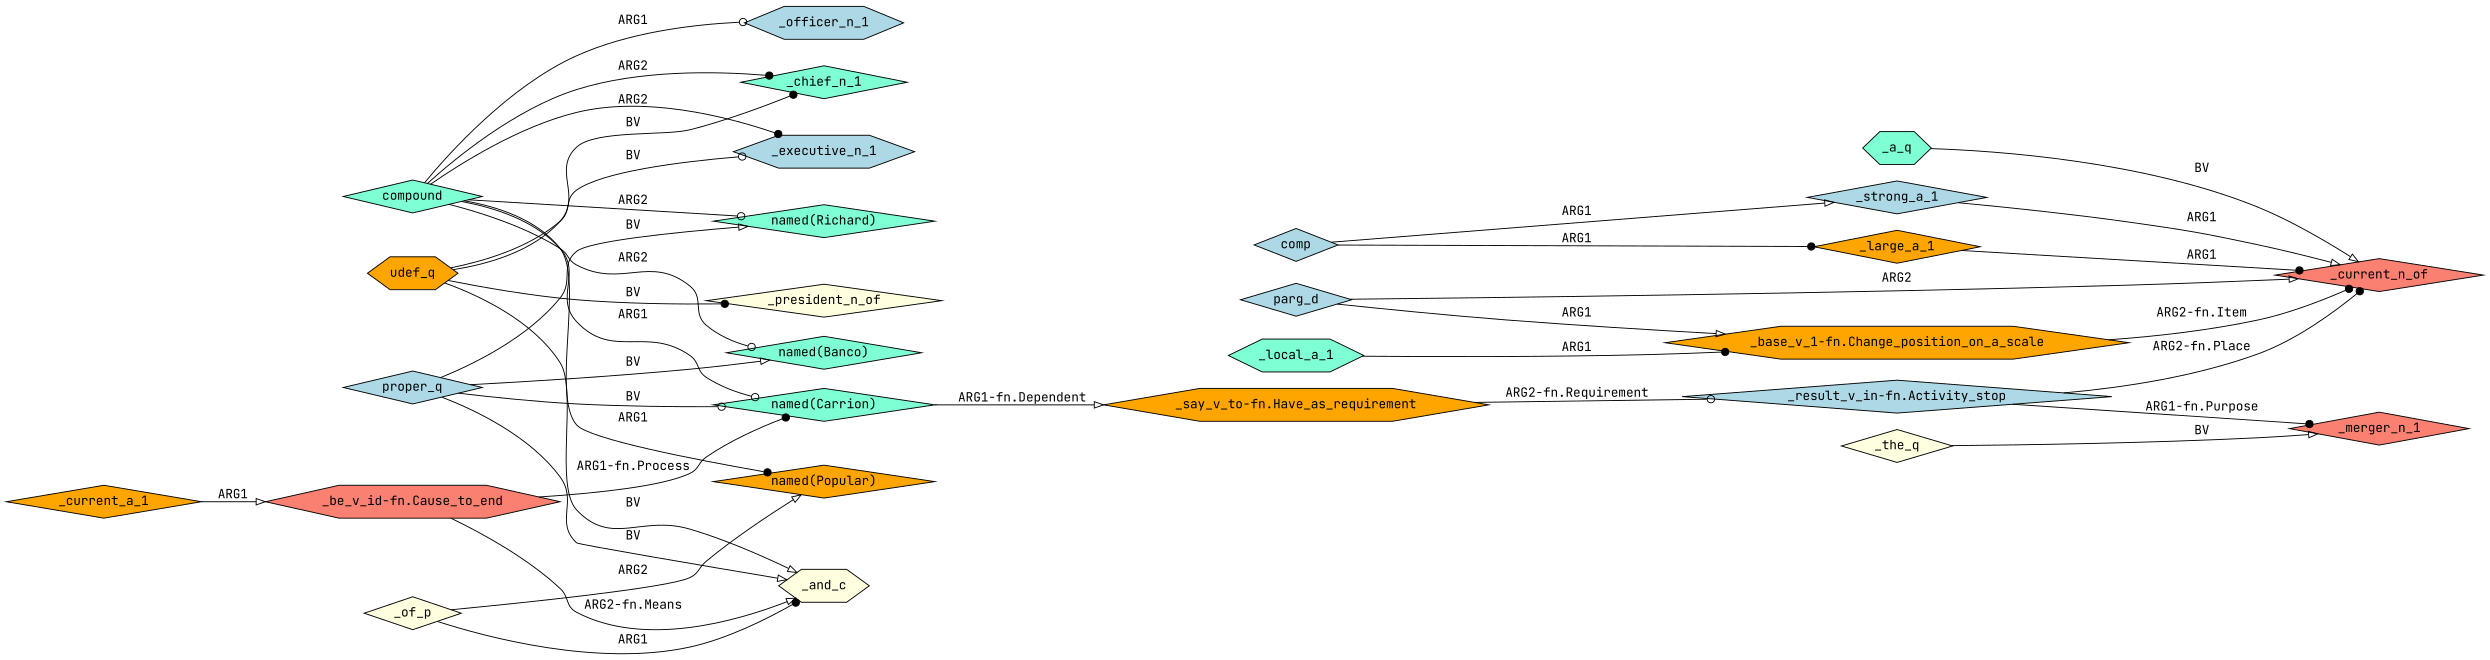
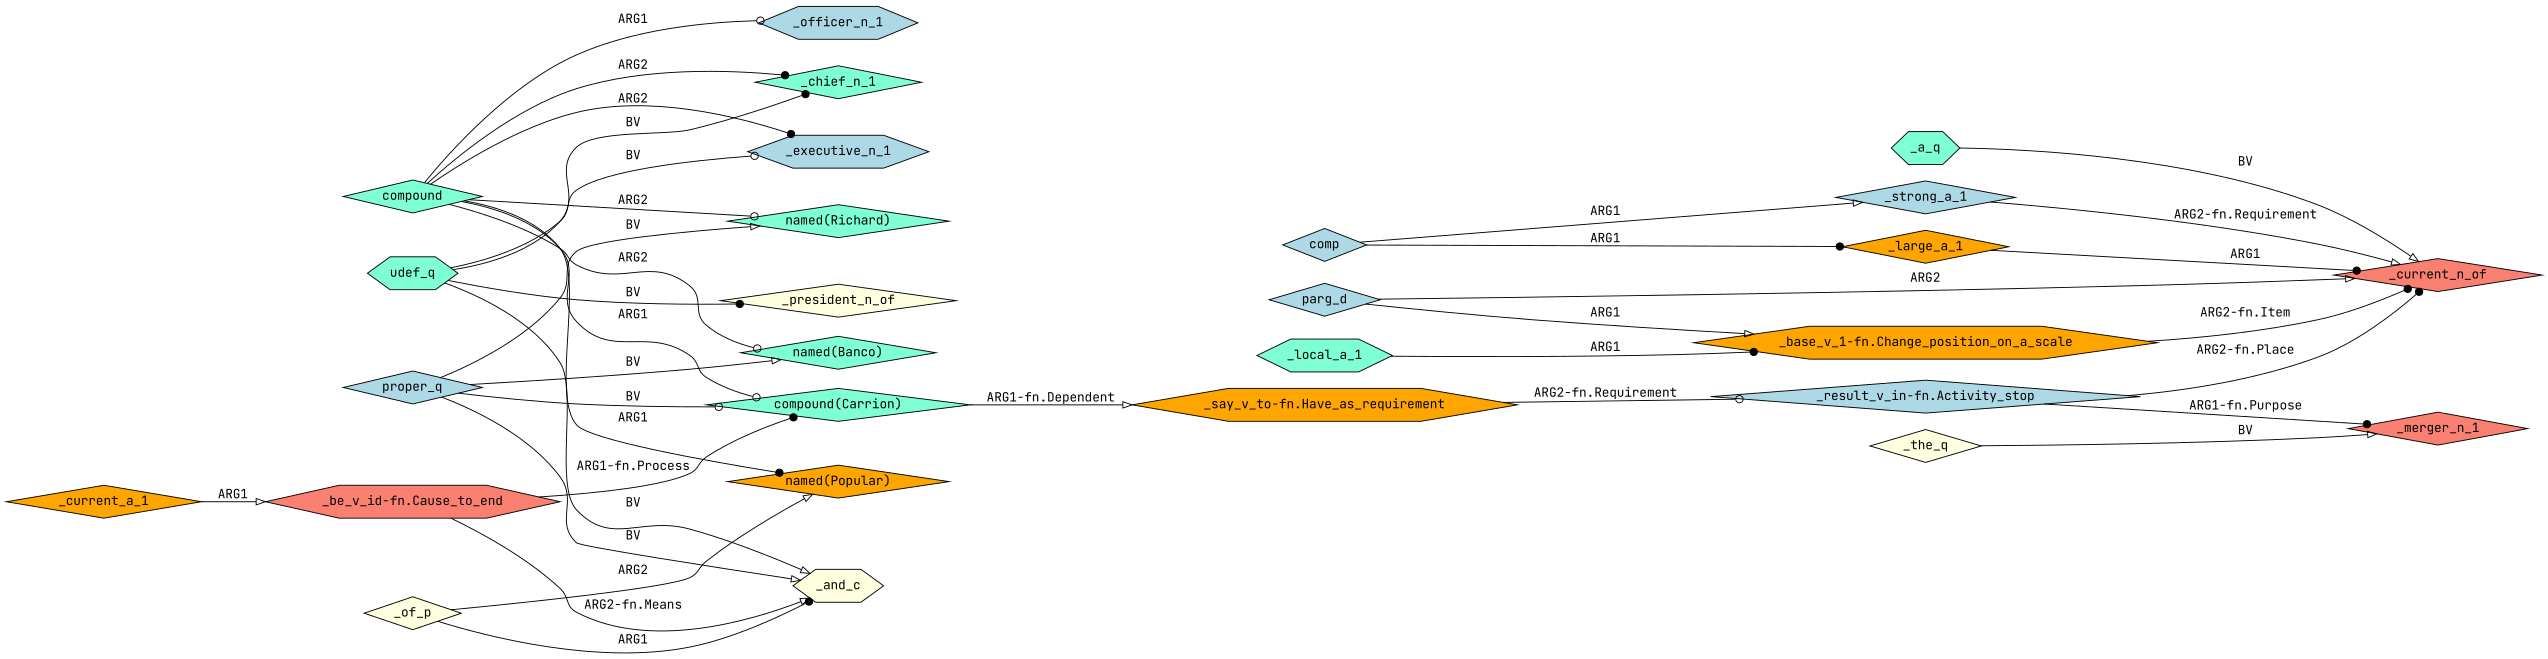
(2202, 218) -> (2246, 215)
(413, 273) -> (413, 273)
(824, 405) -> (838, 405)
